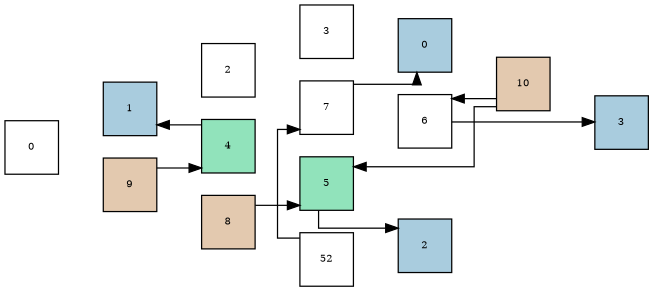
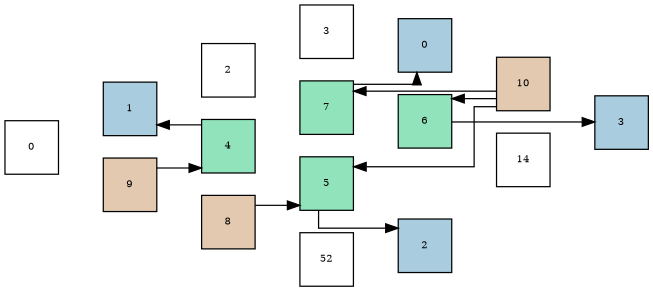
(327, 108) -> (327, 108)
(425, 121) -> (425, 121)
none -> (523, 160)
(278, 190) -> (441, 91)
